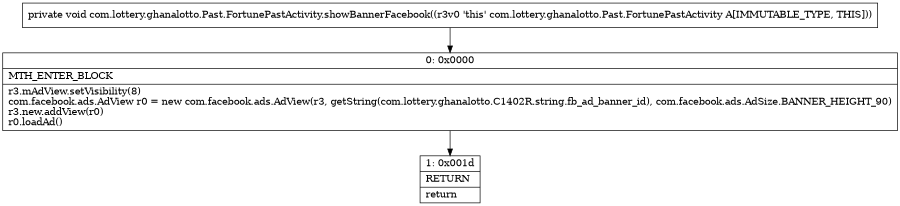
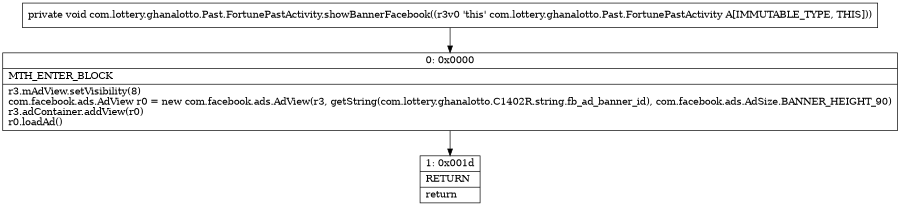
(56, 112) -> (76, 112)
